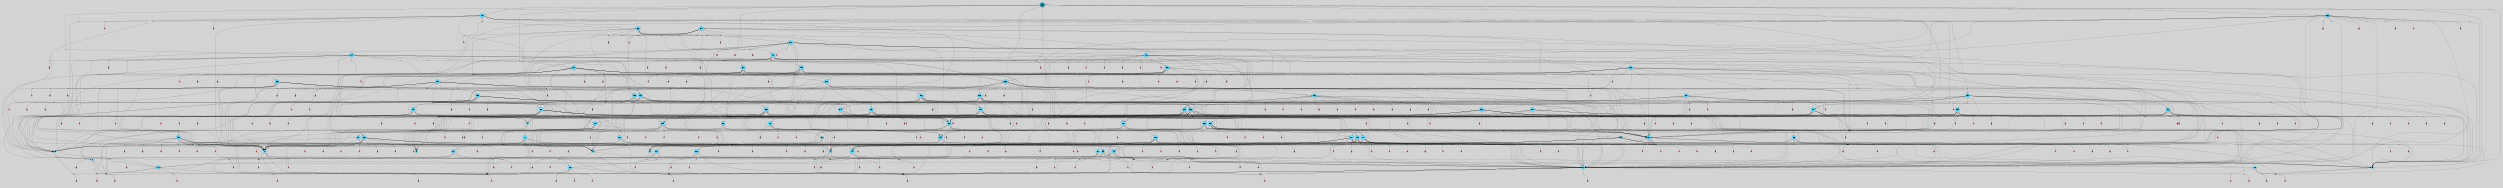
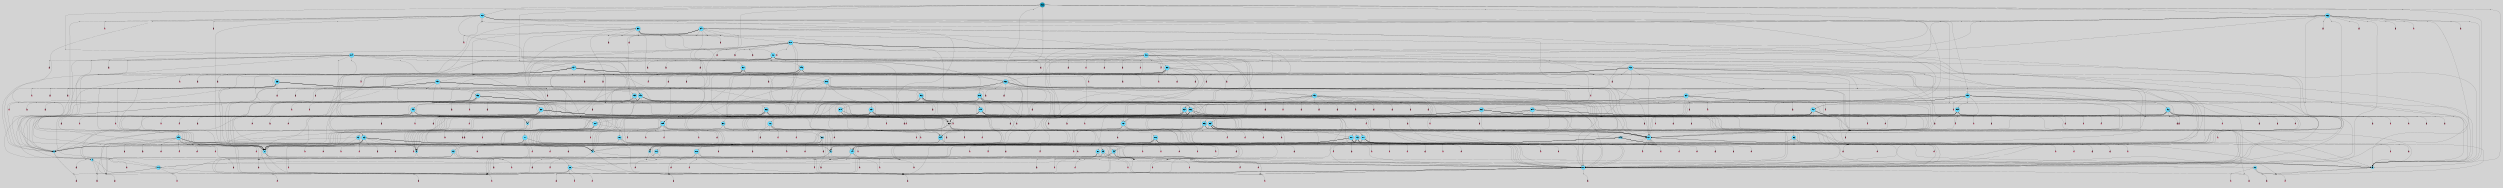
(949, 124) -> (949, 124)
